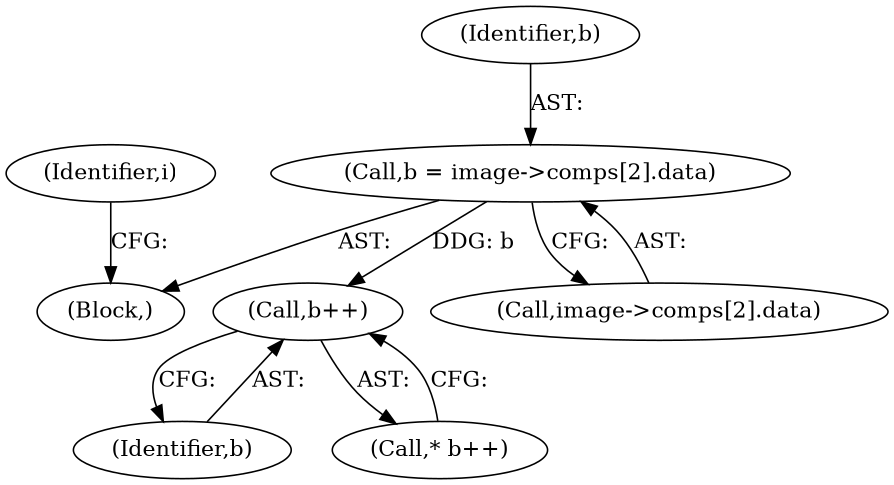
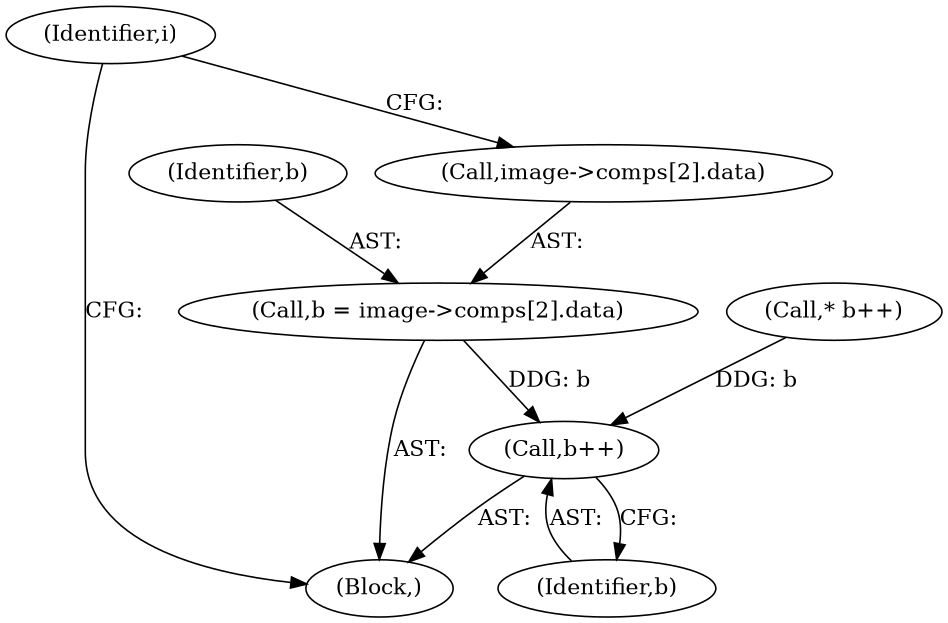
(545, 244) -> (340, 99)
(347, 381) -> (471, 512)
(463, 381) -> (756, 381)
